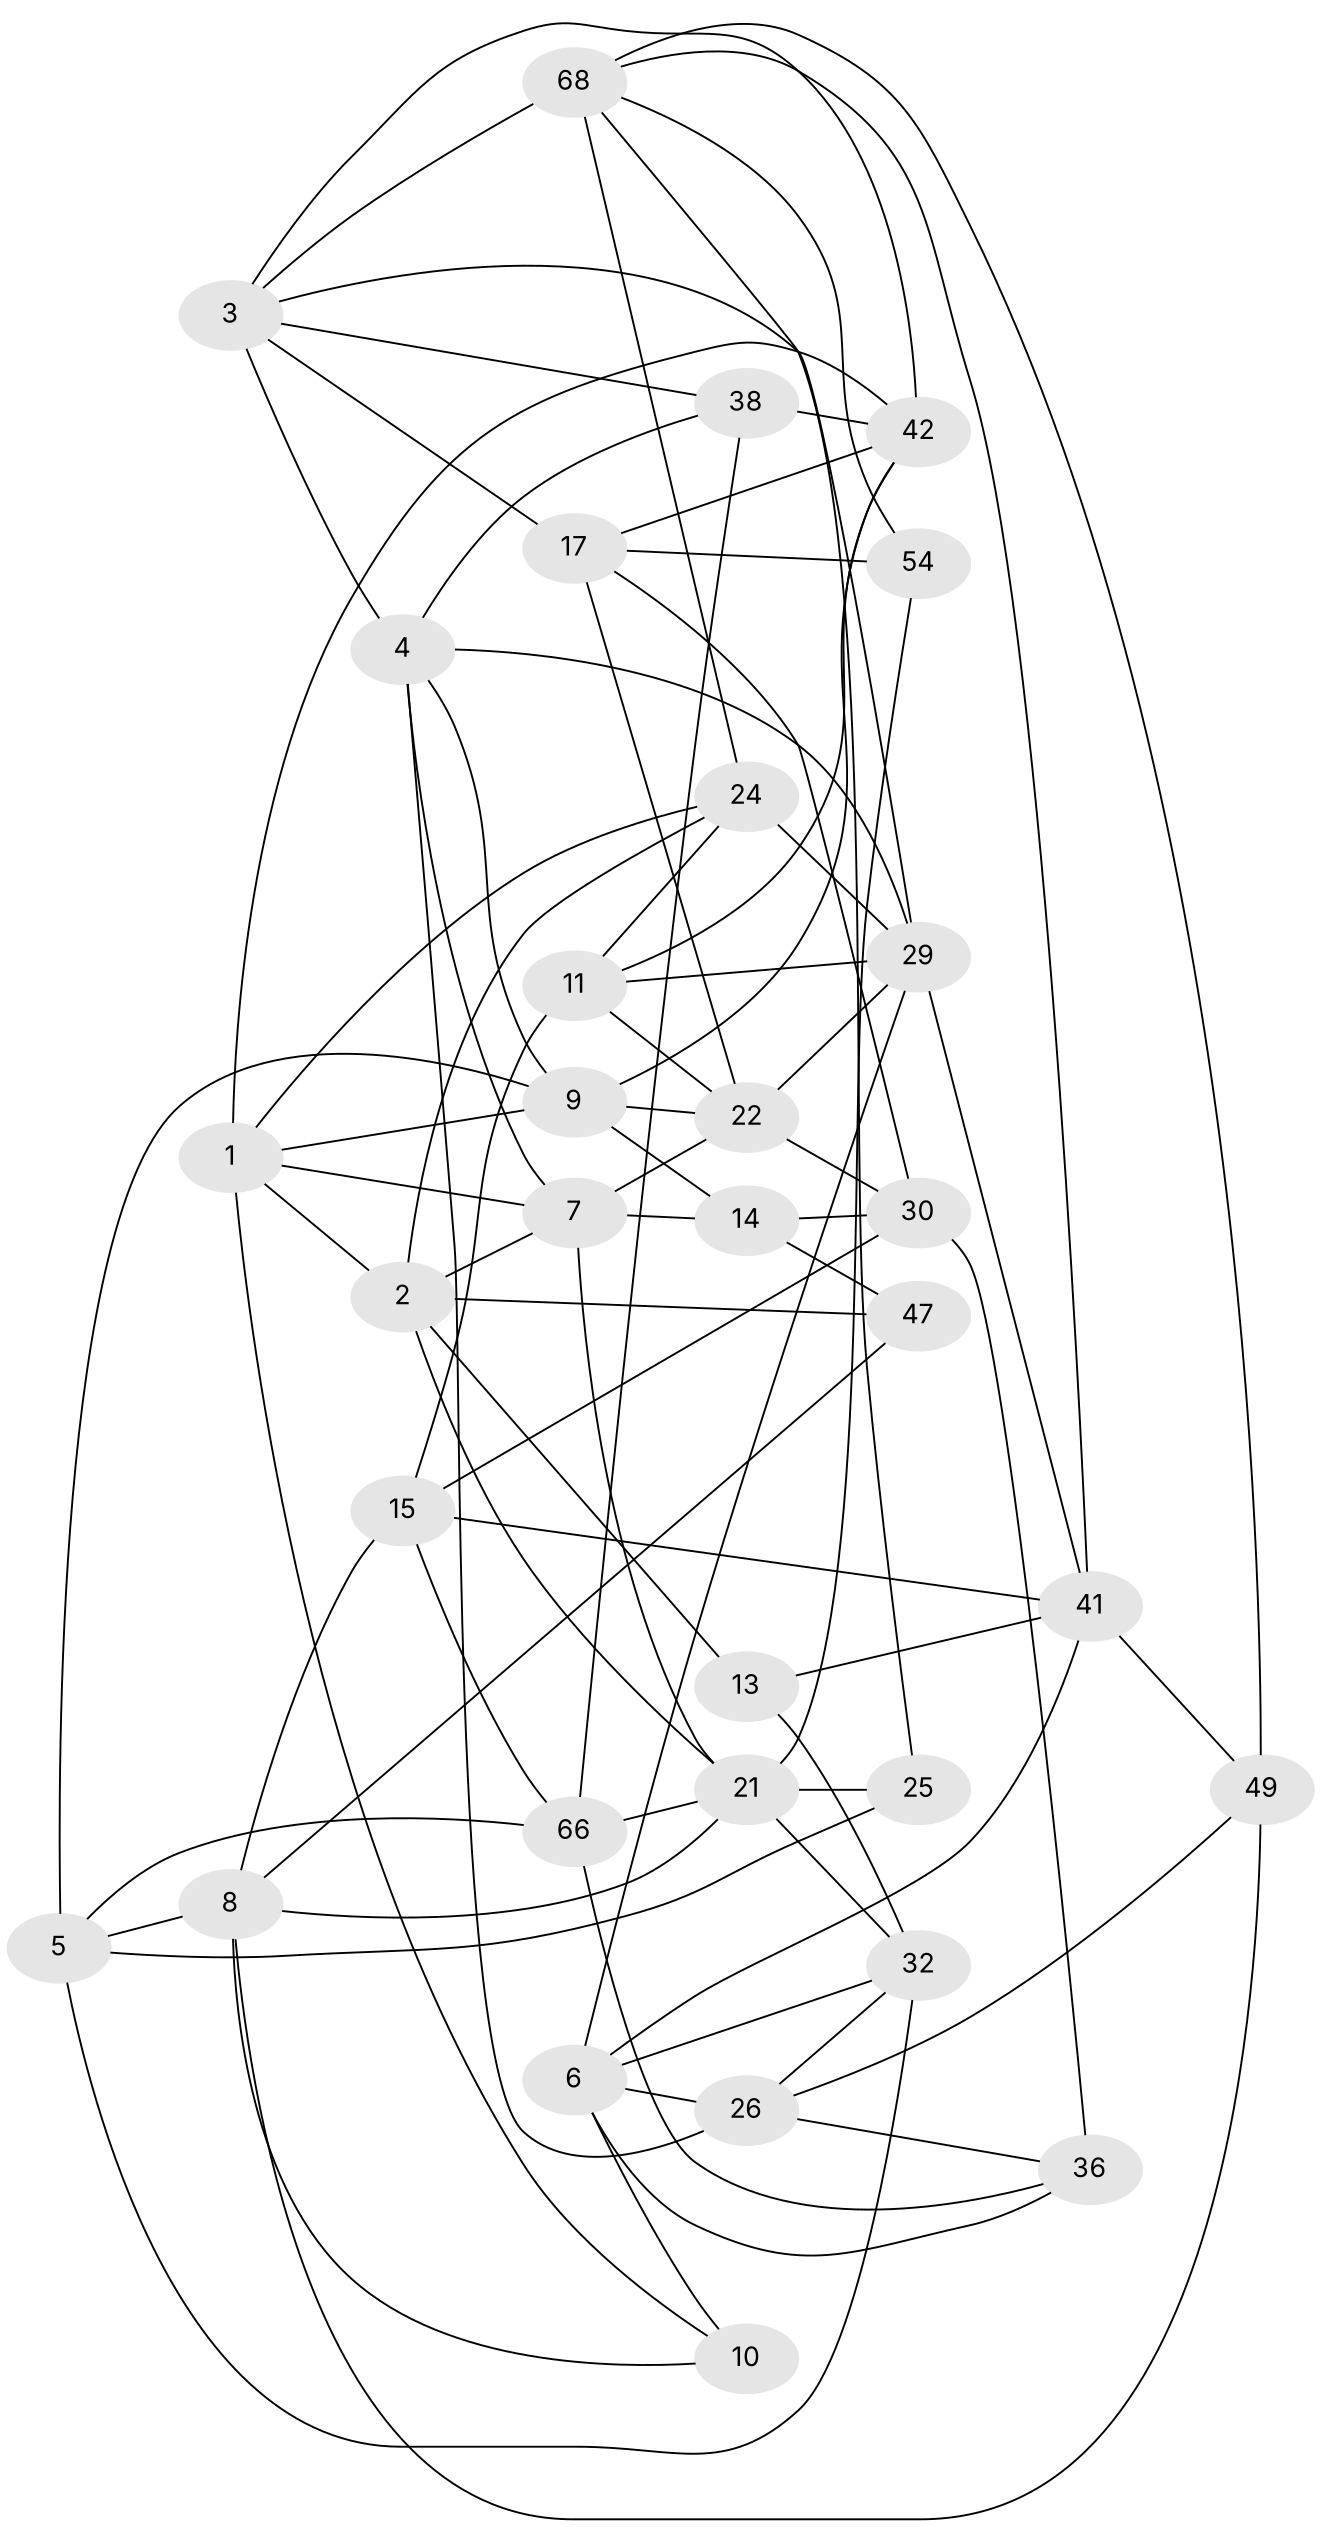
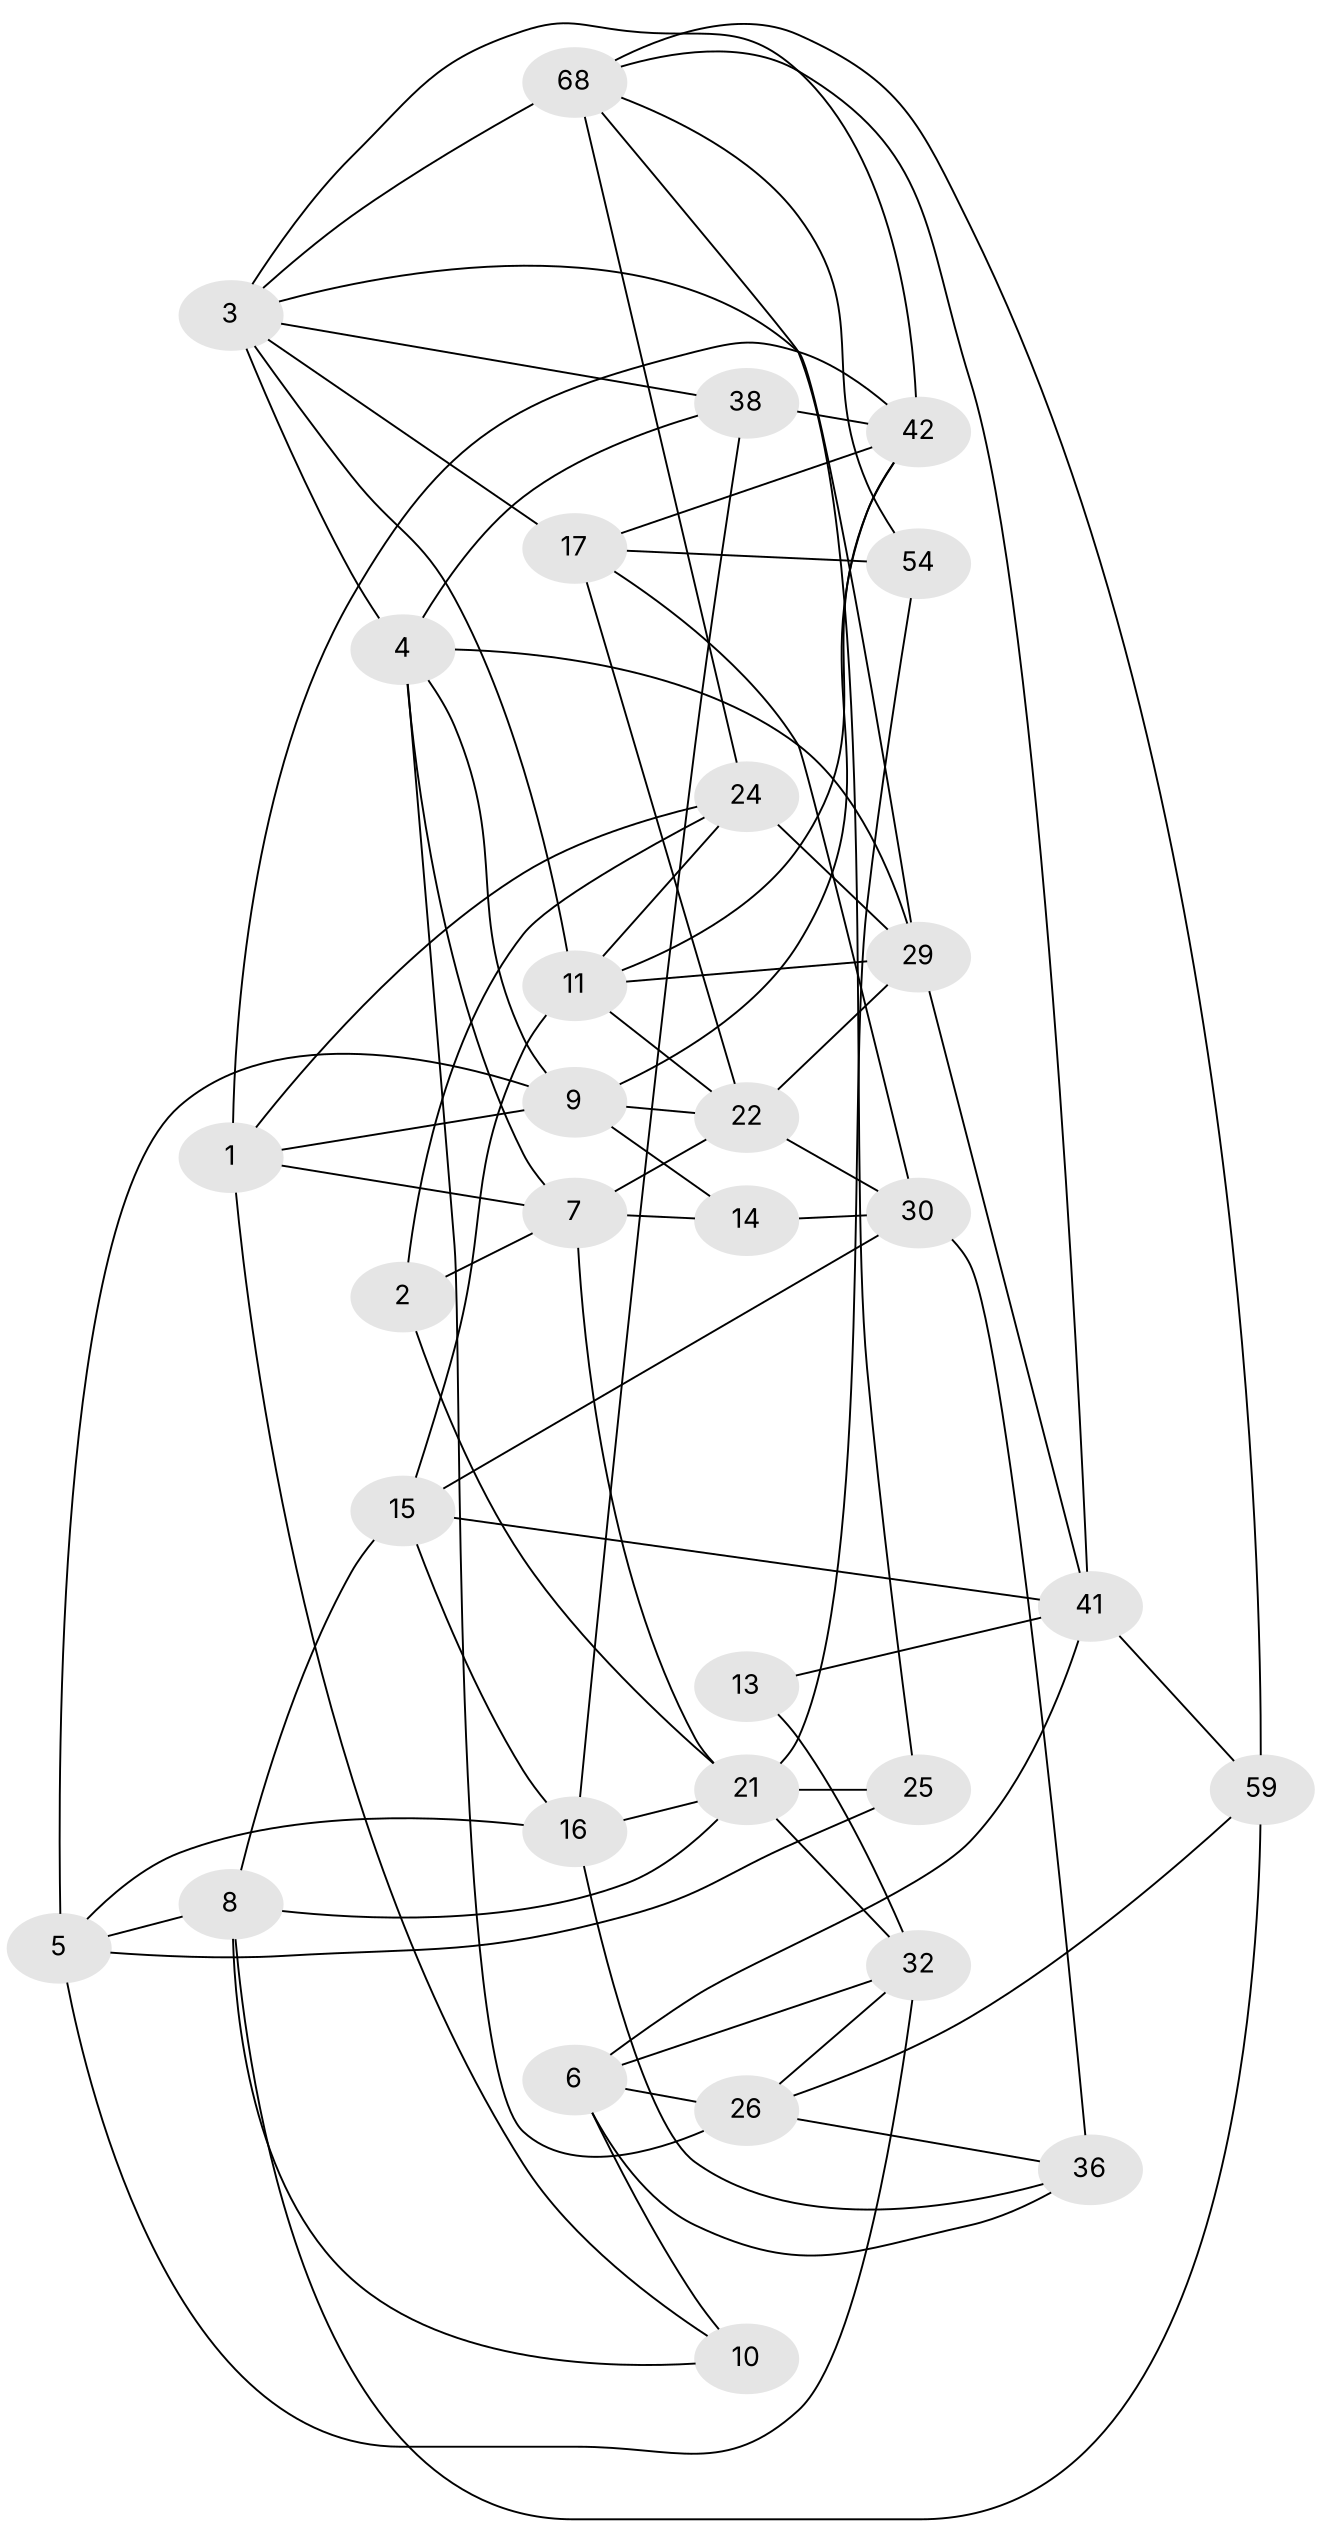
none -> (466, 620)
(317, 1227) -> none
(919, 1316) -> none
(575, 1492) -> none
(732, 1514) -> none
(1262, 1790) -> (1262, 1790)
(575, 1832) -> (575, 1832)
